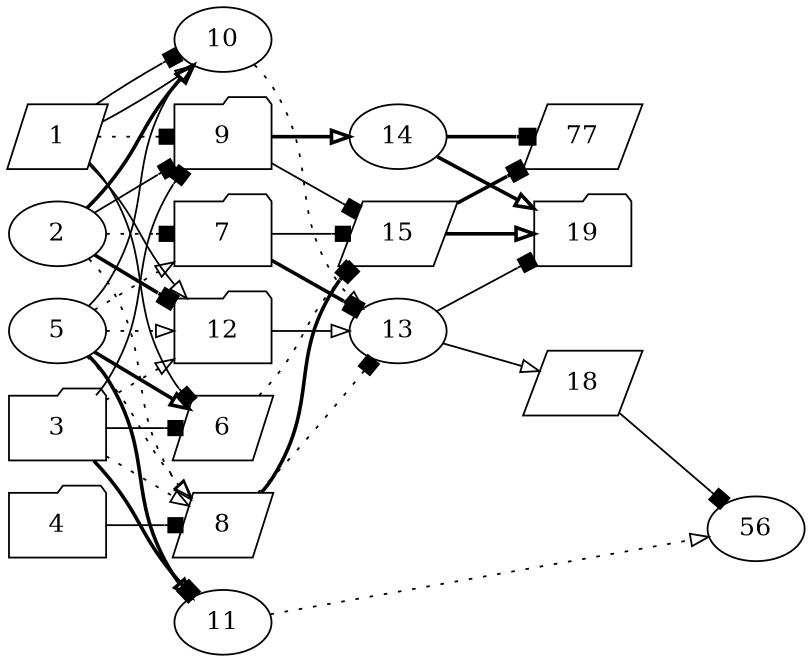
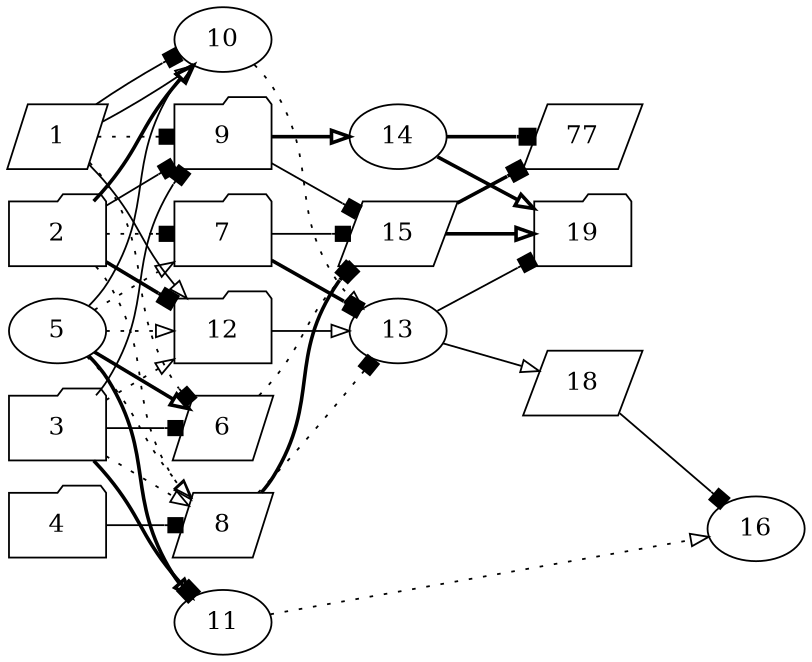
(58, 234) -> (58, 234)
(146, 316) -> (146, 316)
(756, 529) -> (756, 529)
